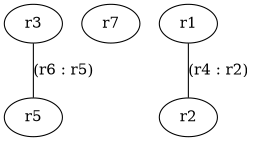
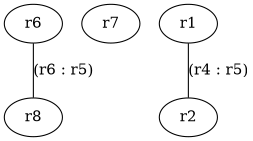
(33, 24) -> (33, 24)
(219, 71) -> (219, 71)
(33, 117) -> (33, 117)
